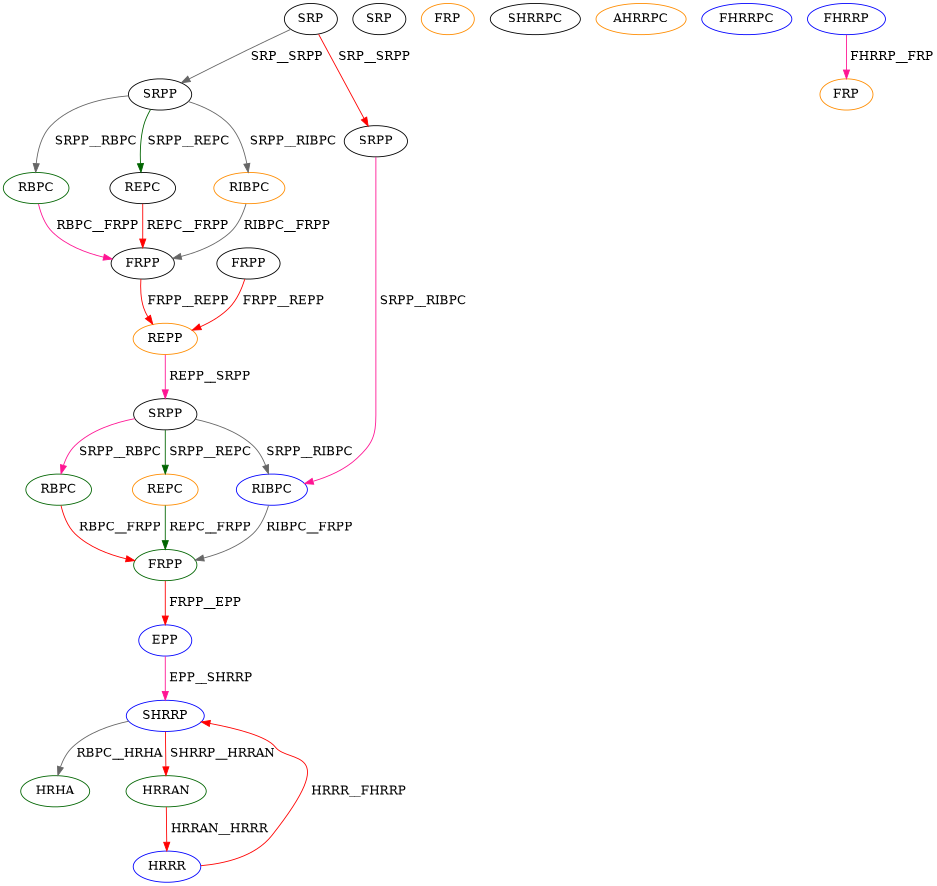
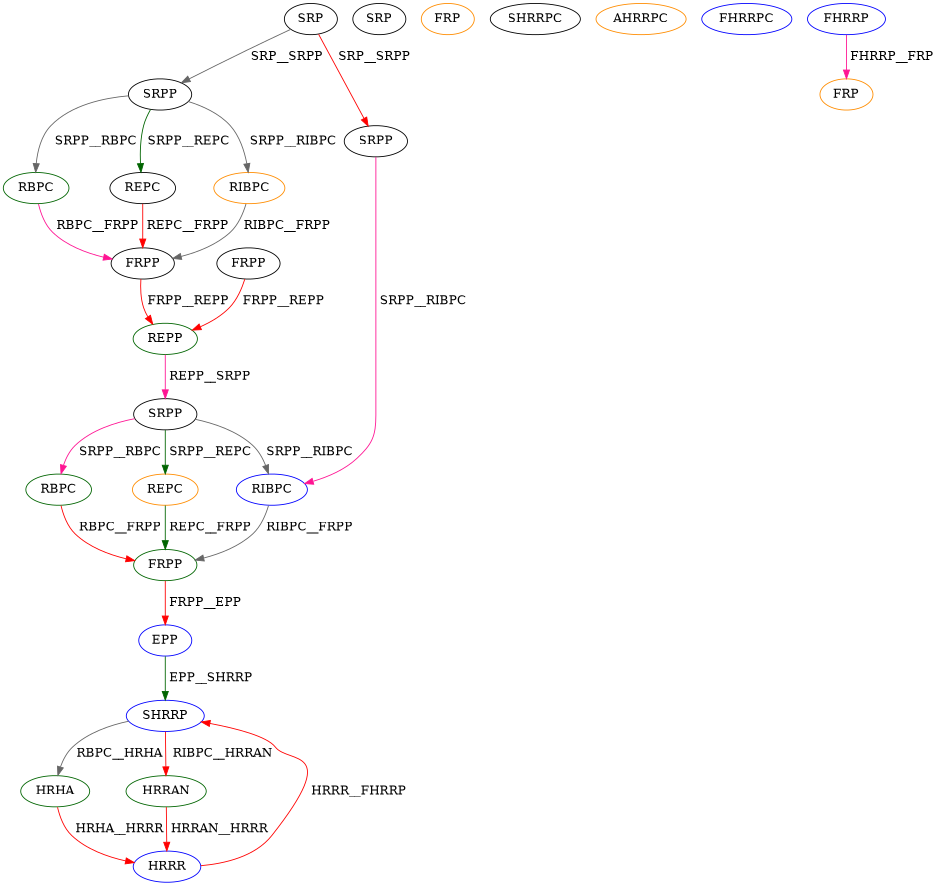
(165, 339) -> (165, 339)
(165, 674) -> (165, 674)
(221, 754) -> (221, 754)
none -> (83, 844)
